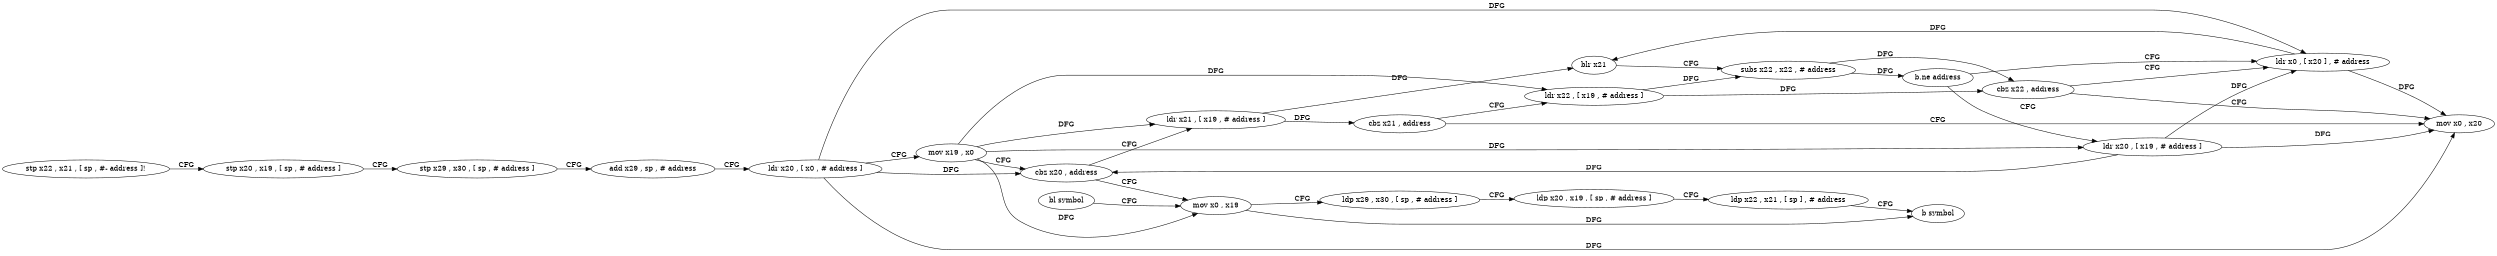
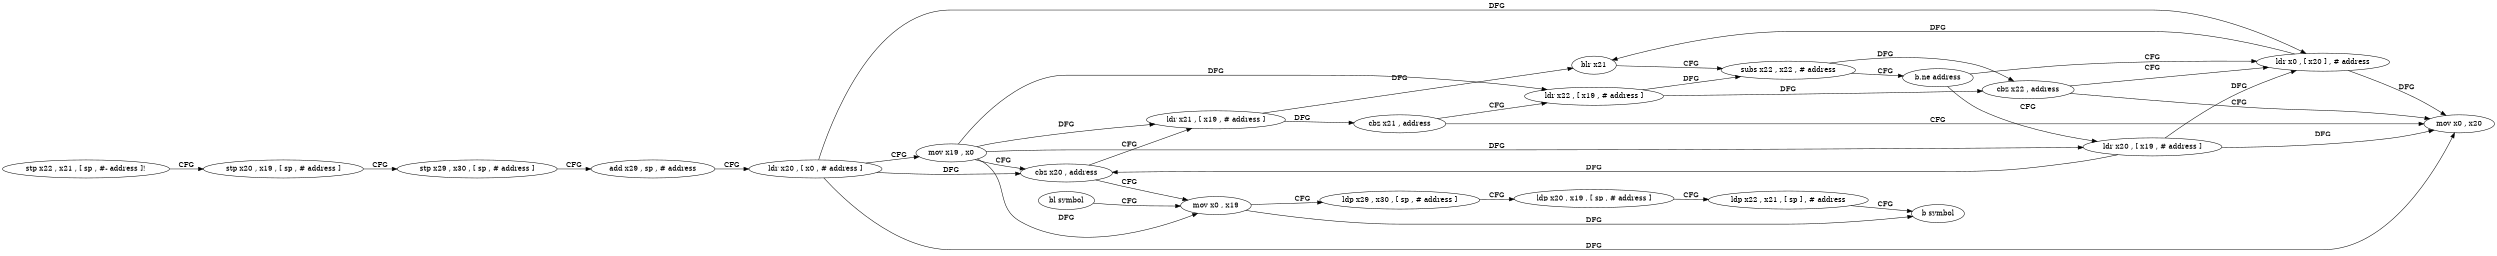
(1885, 71) -> (1885, 71)
